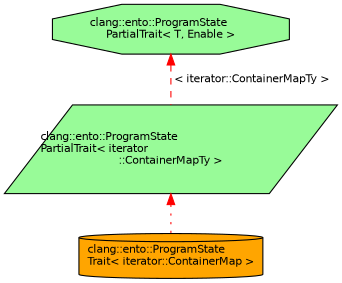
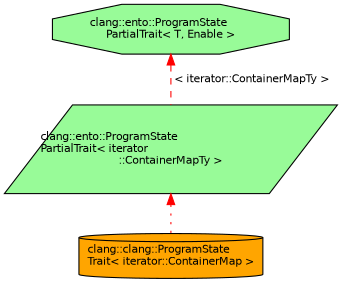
(171, 256) -> (171, 256)
